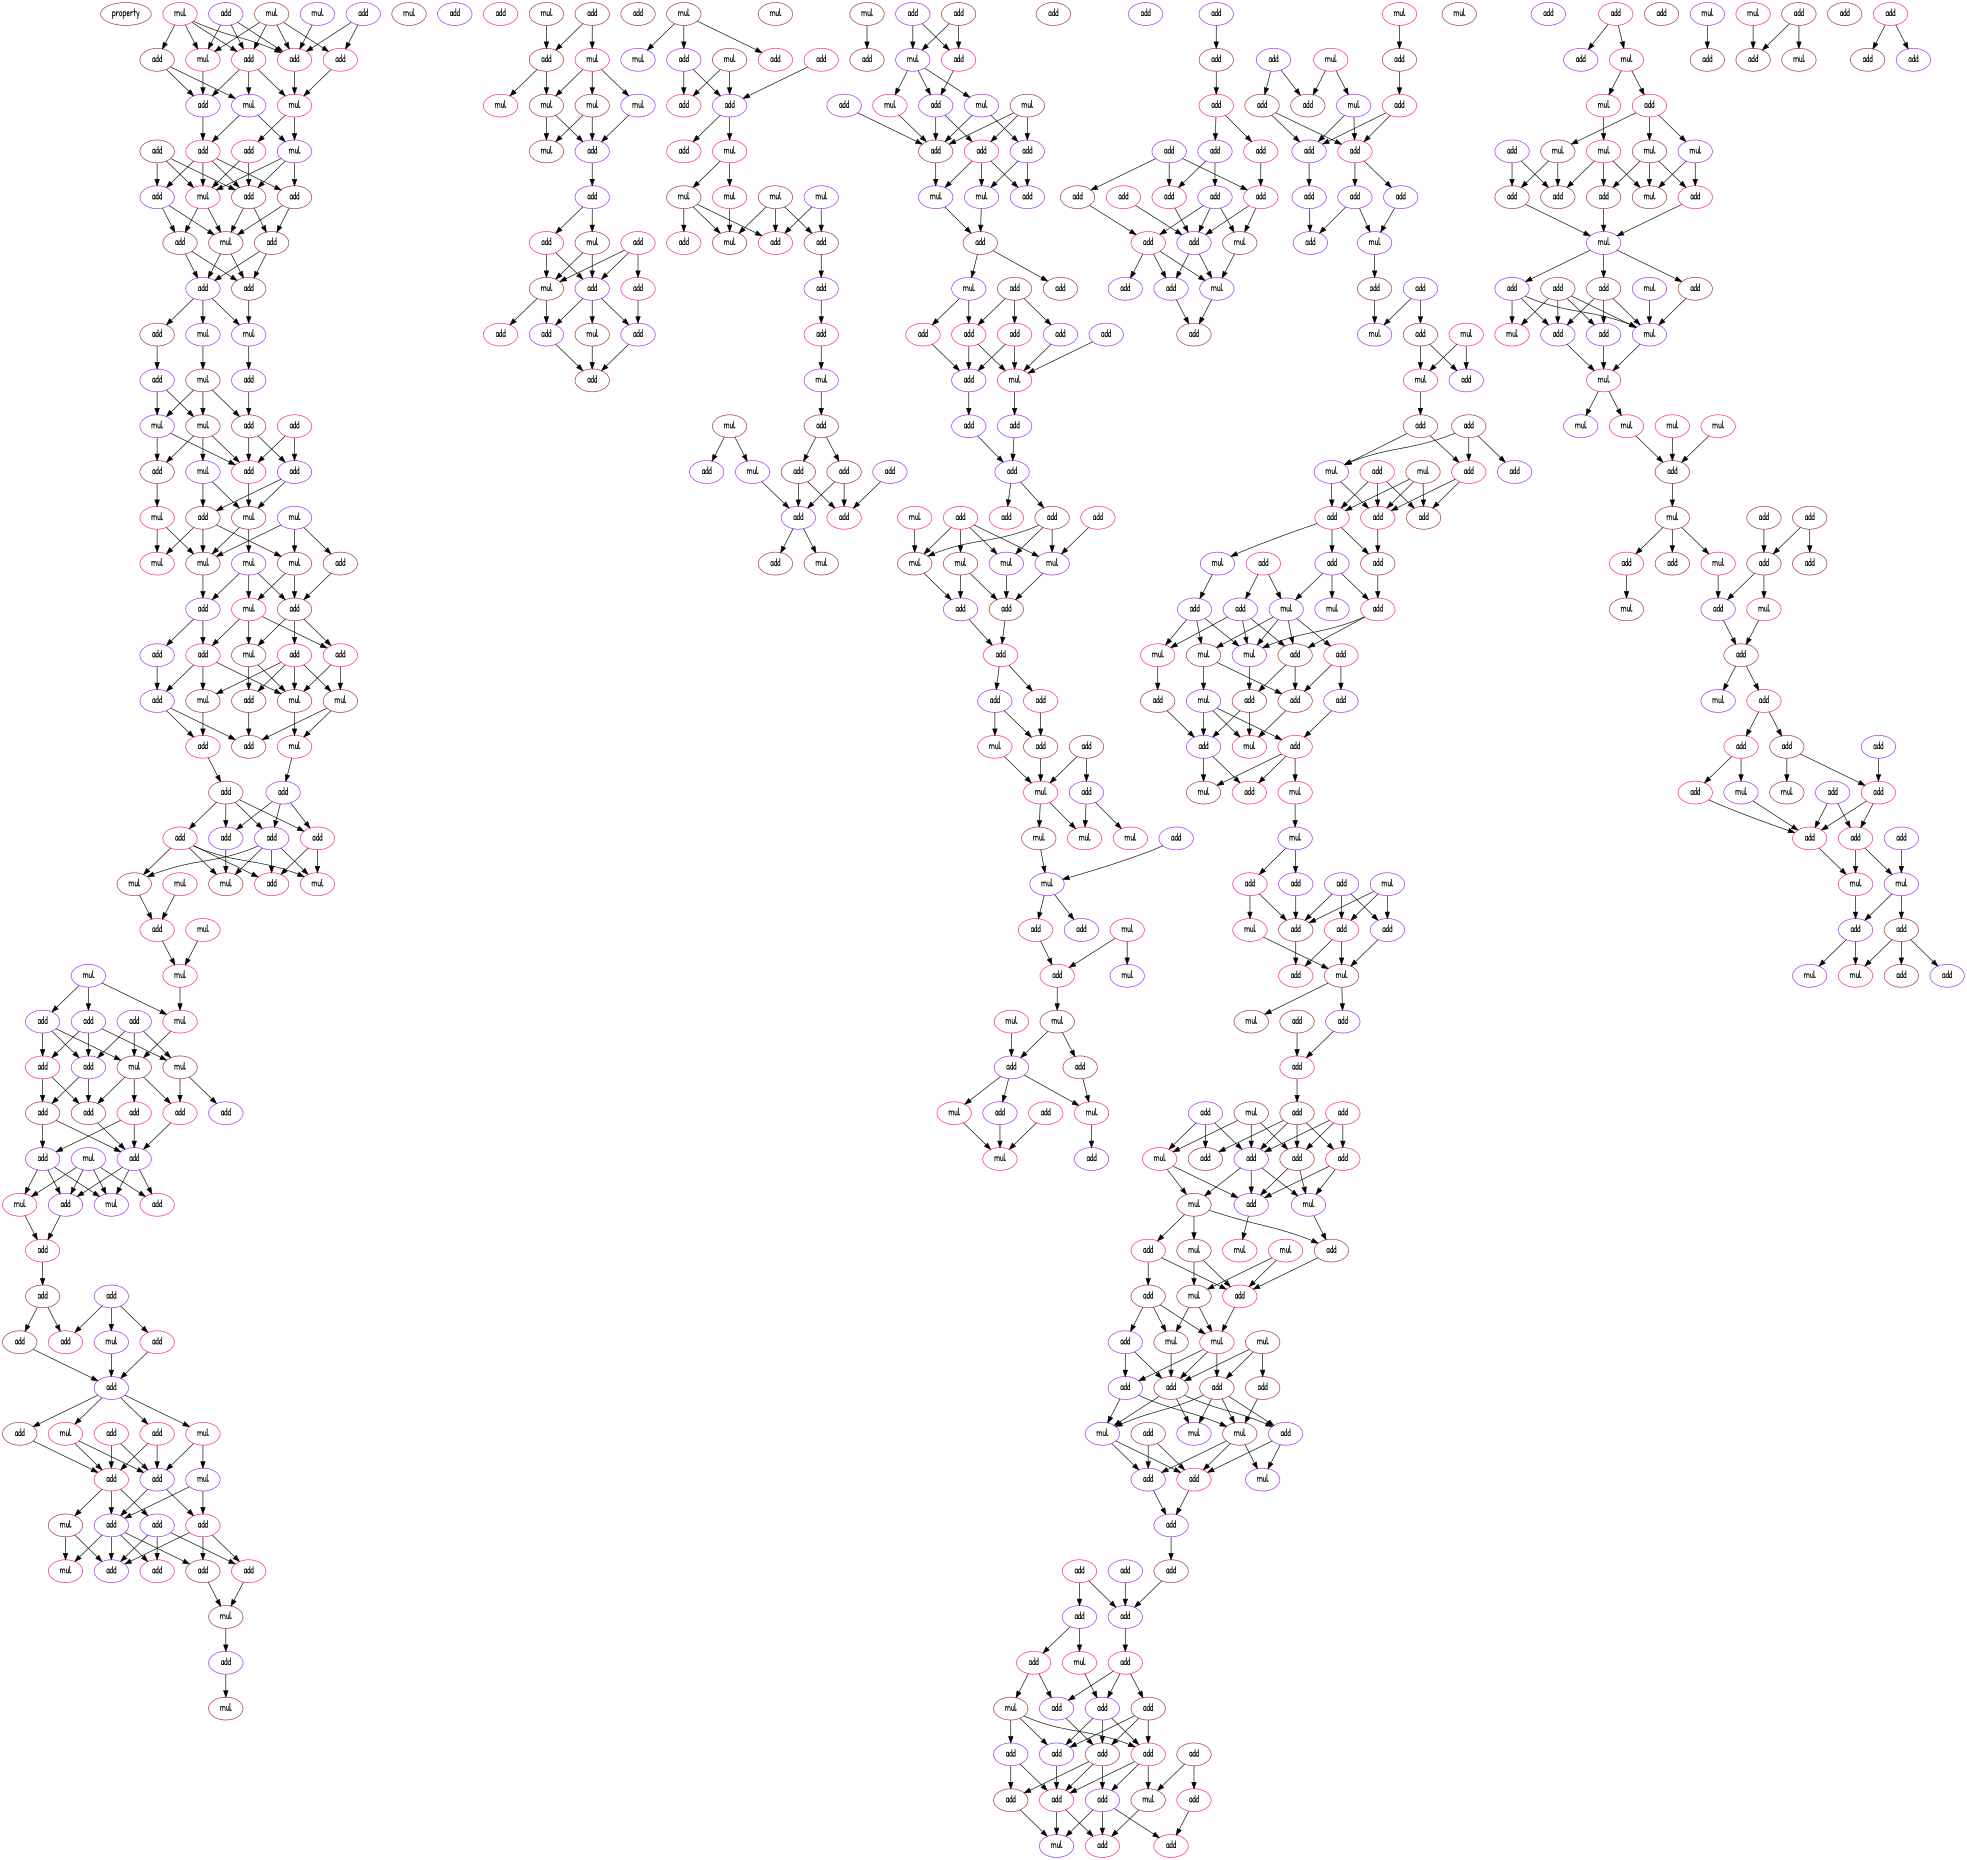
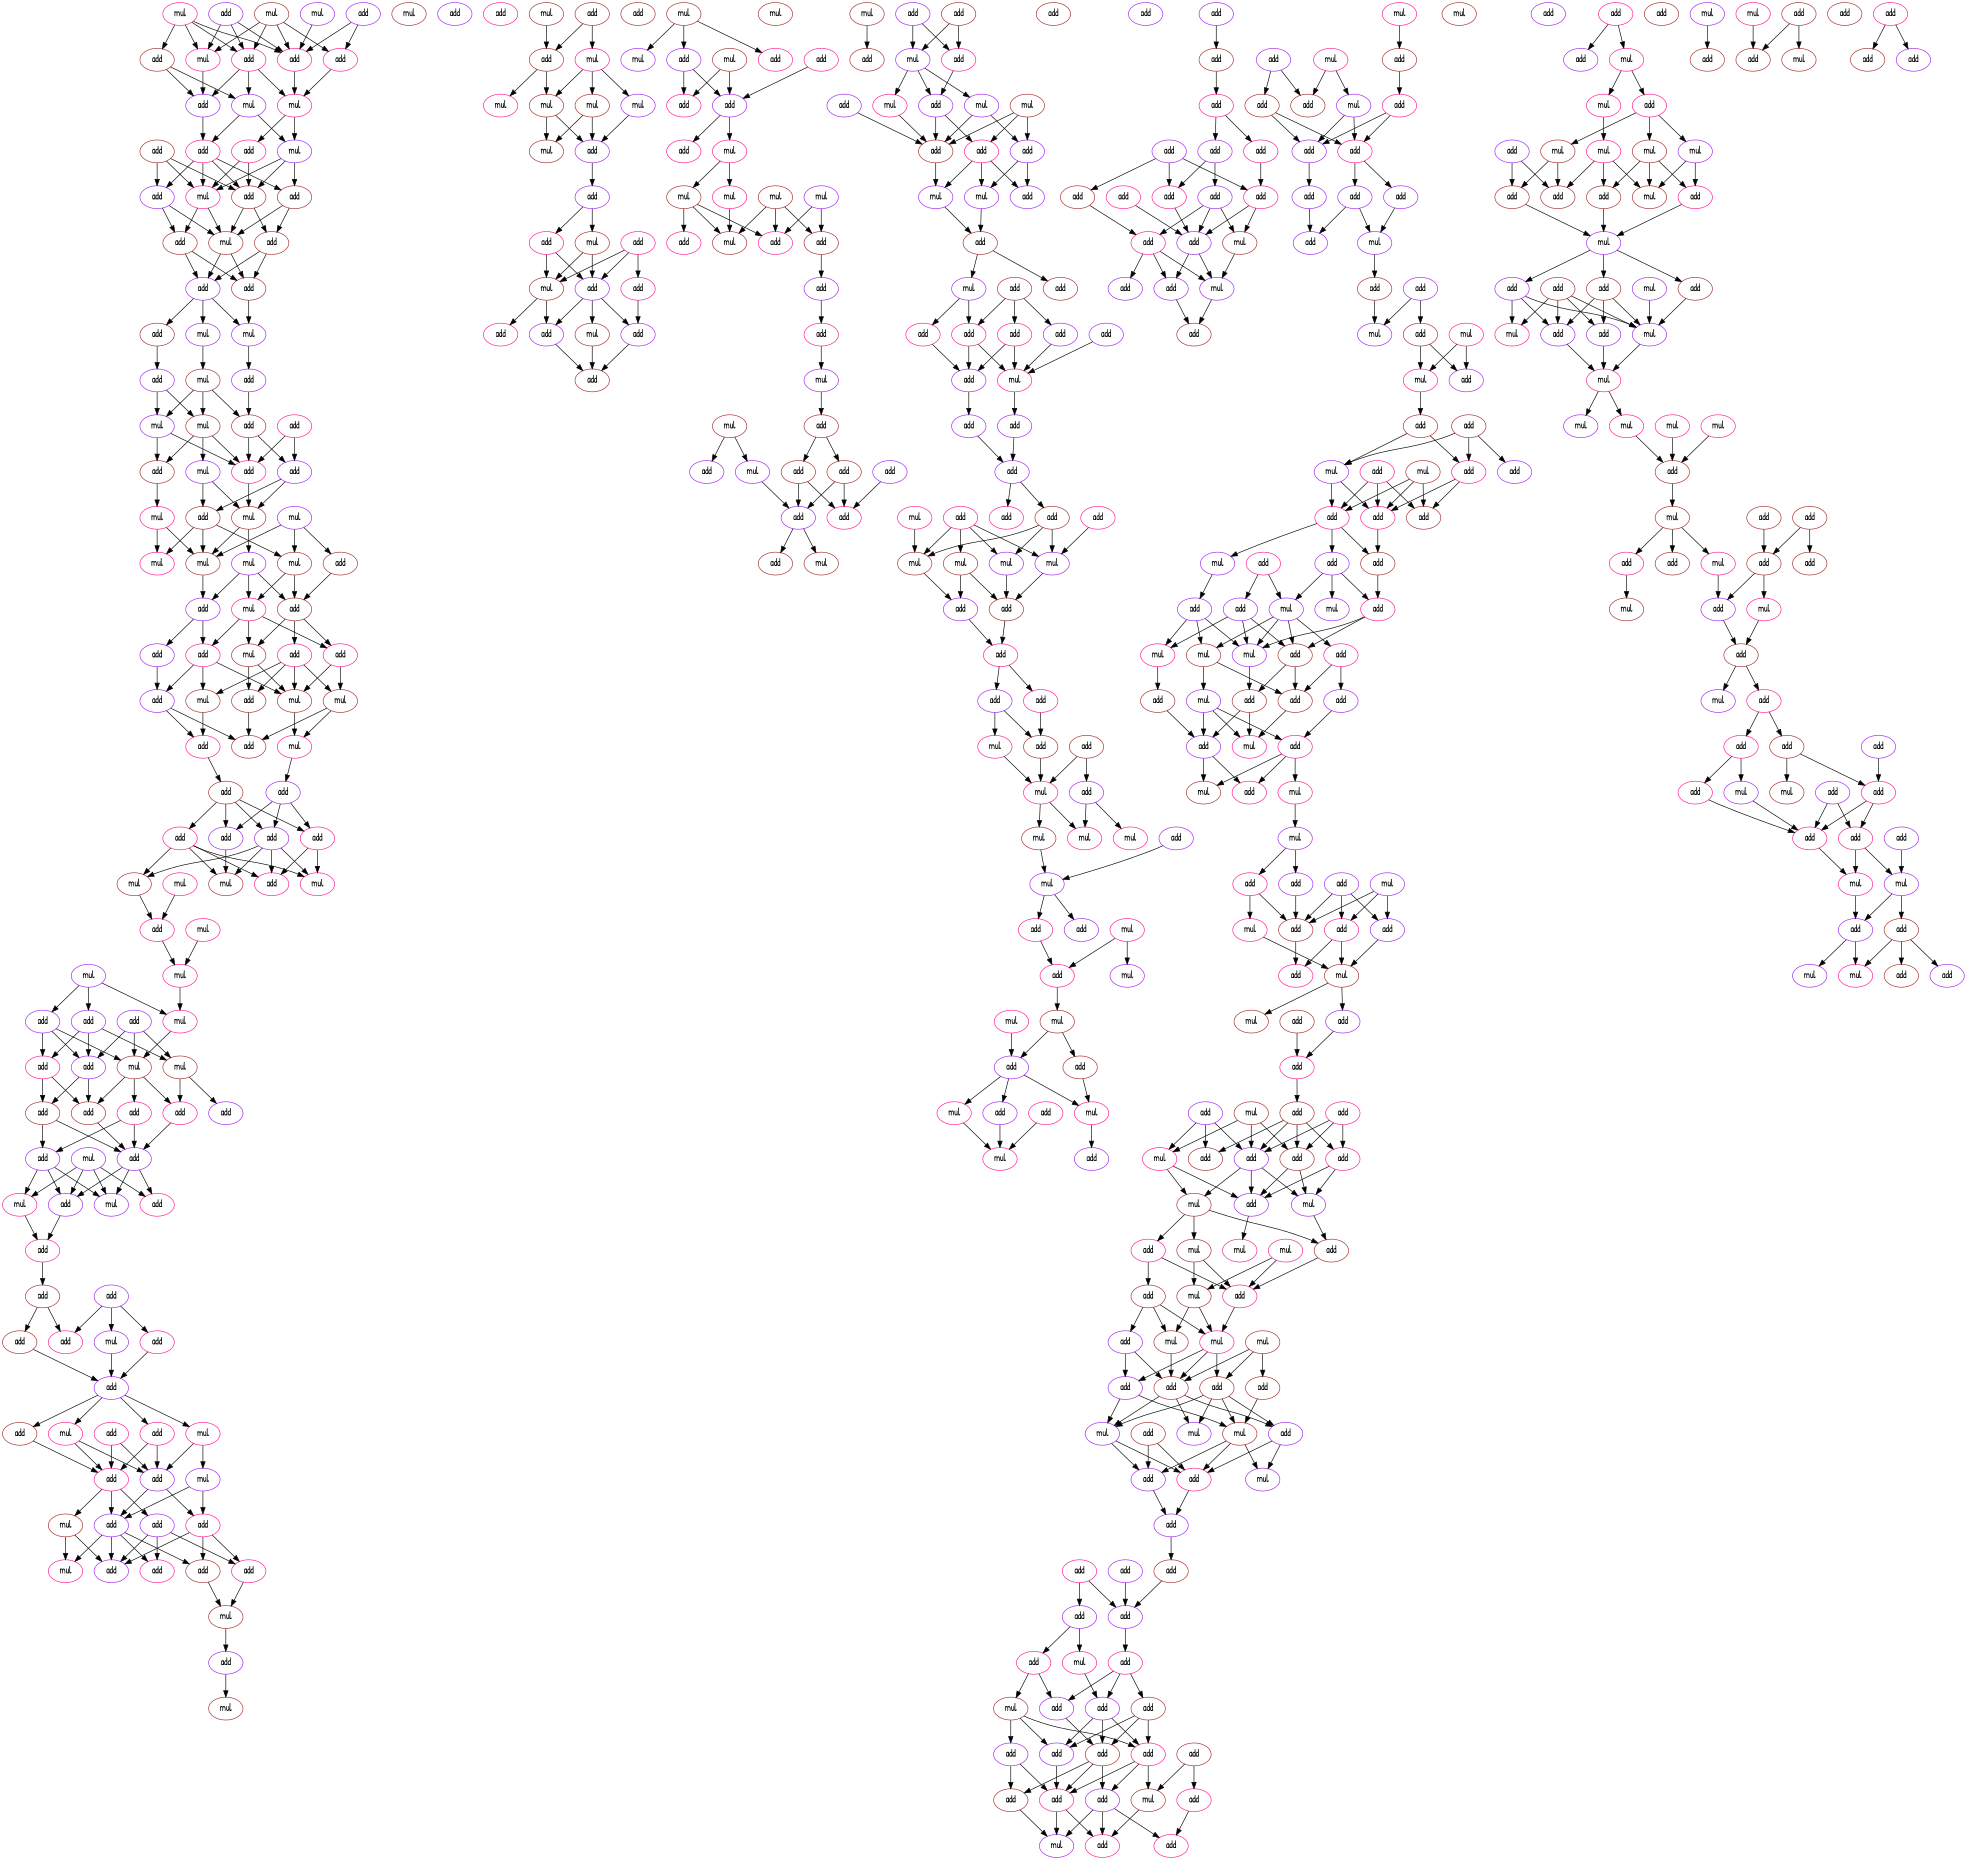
(126, 14) -> none
